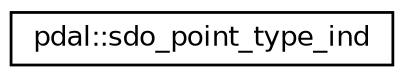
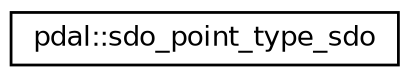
(202, 39) -> (205, 39)
